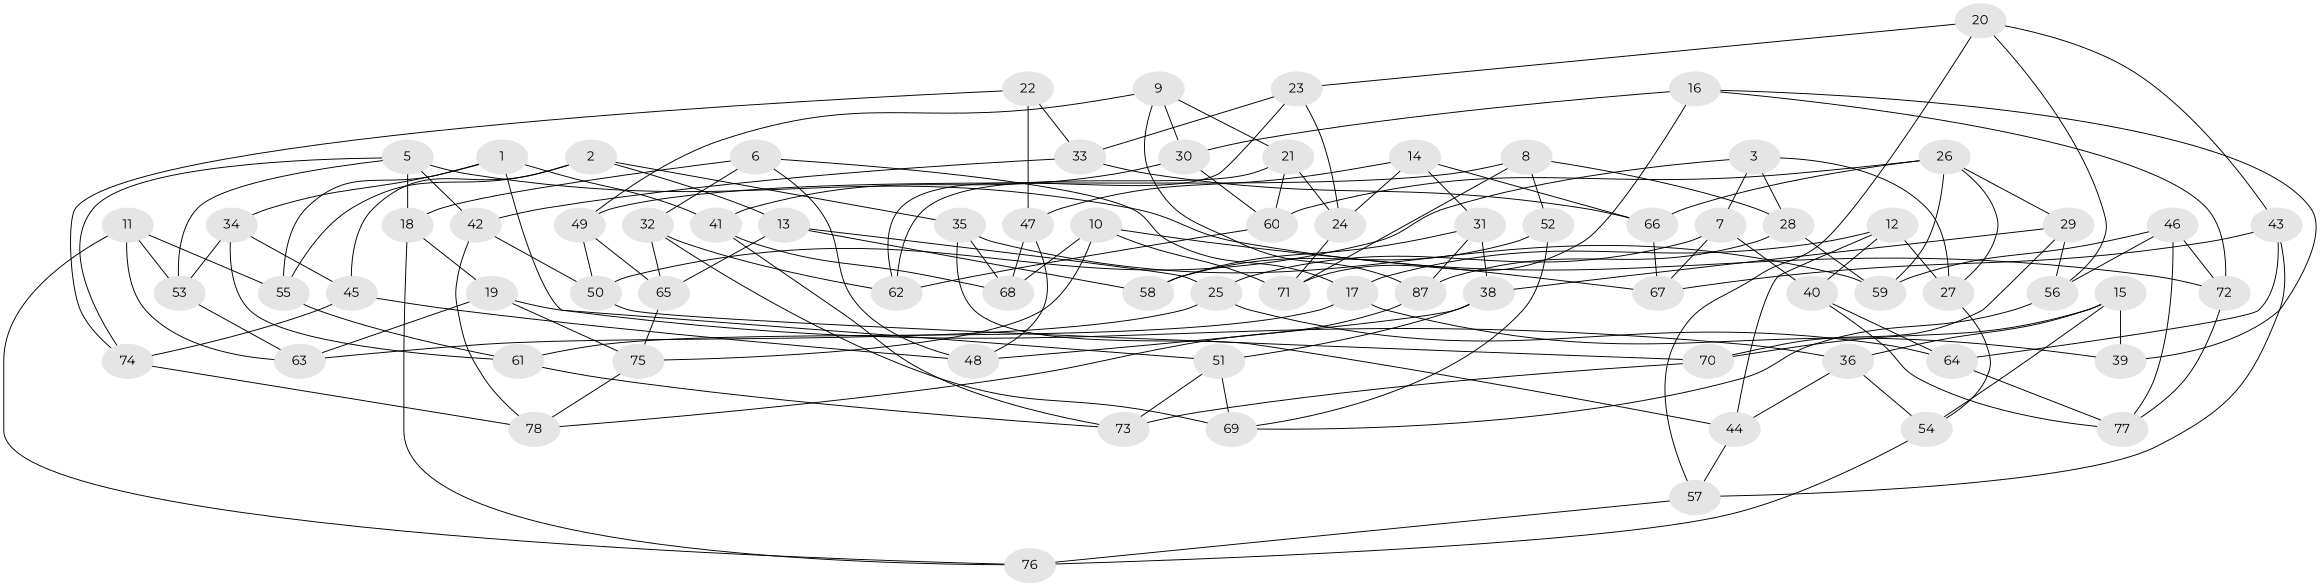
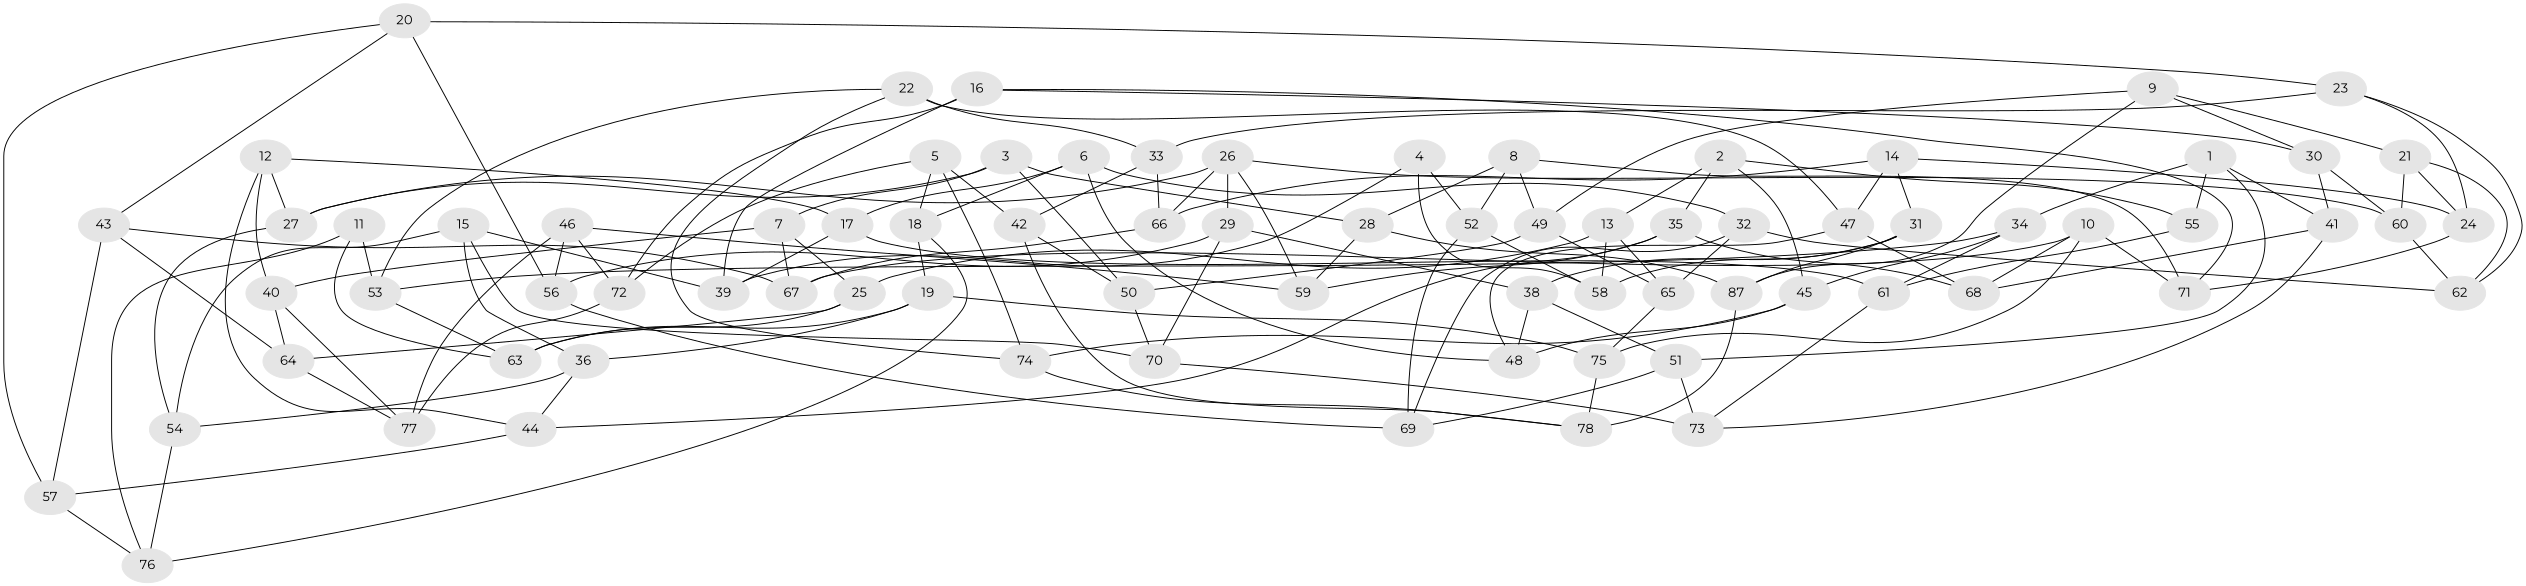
none -> (1420, 157)
(252, 184) -> (605, 125)
(200, 257) -> none
